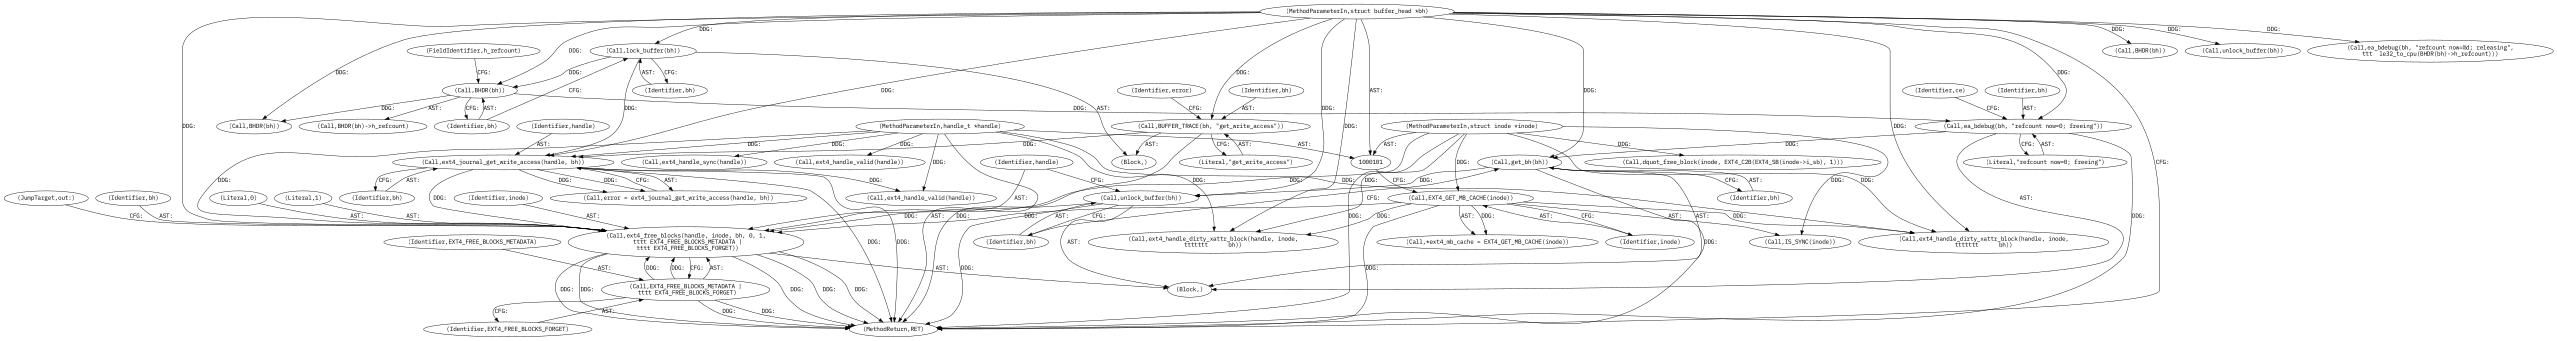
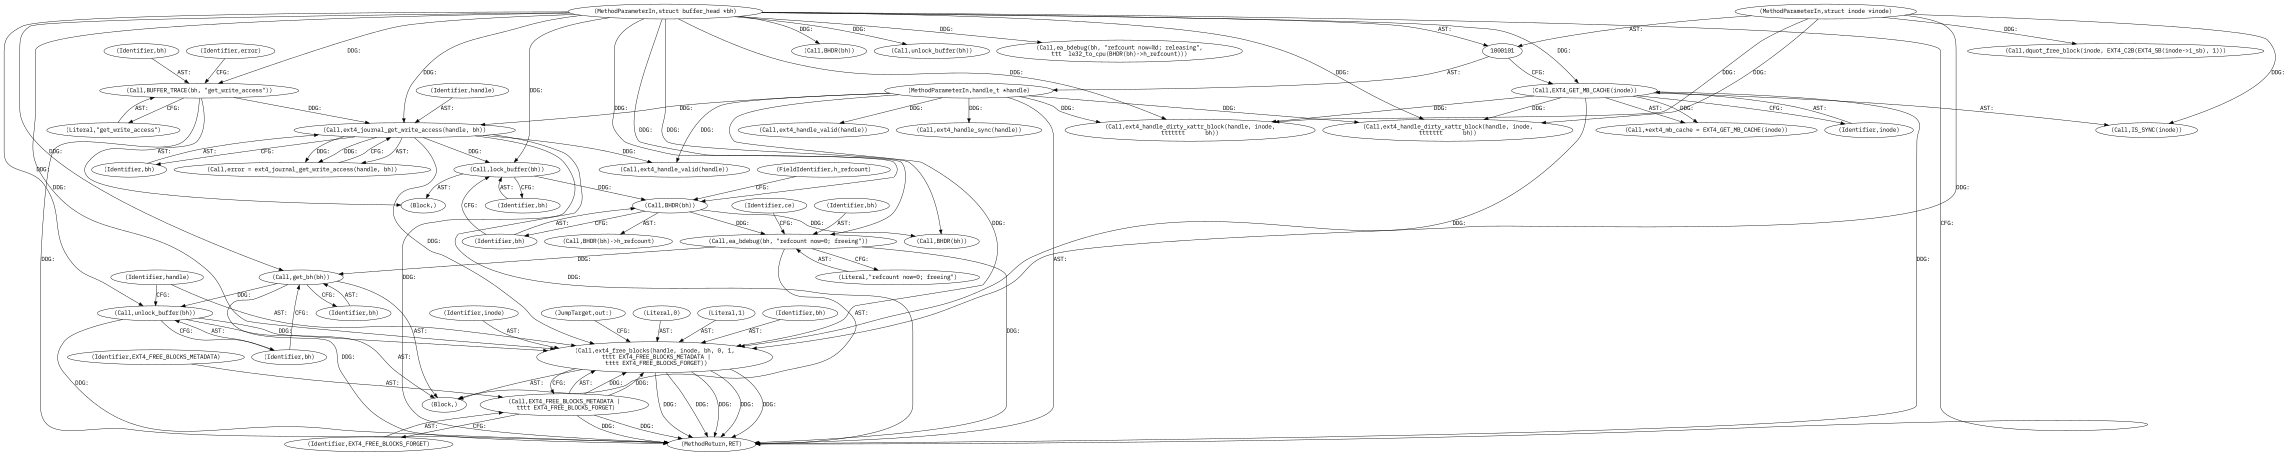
(618, 129) -> (454, 149)
(1183, 137) -> (1275, 86)
(1456, 159) -> (1177, 18)
(1261, 309) -> none
